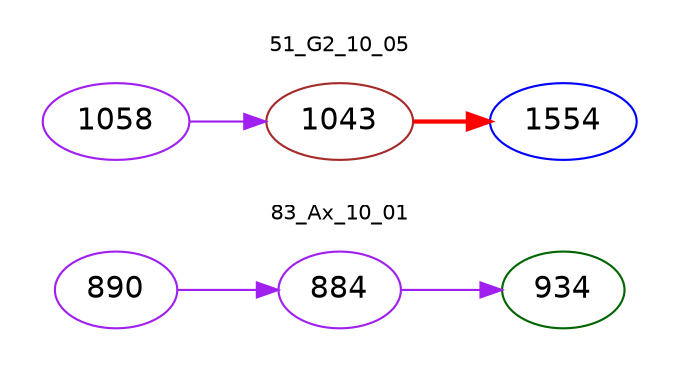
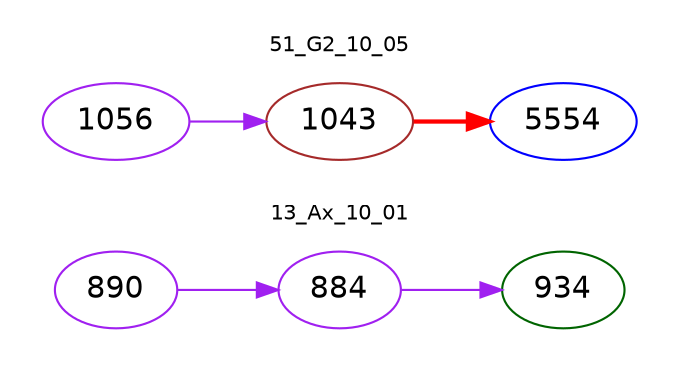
(116, 122) -> (116, 122)
(563, 122) -> (563, 122)
(340, 214) -> (340, 214)
